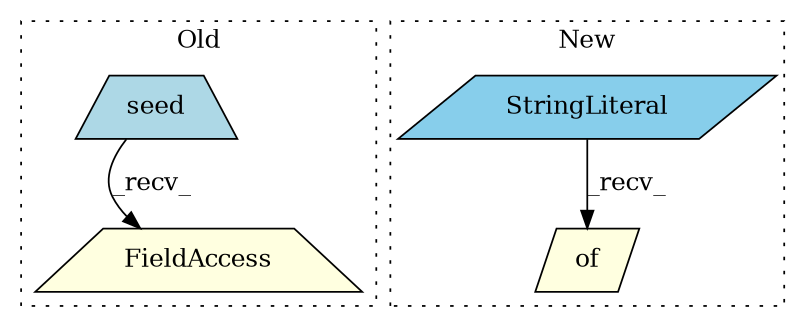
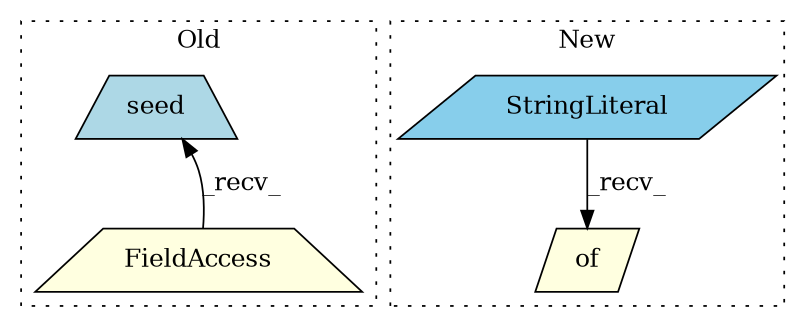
(109, 178) -> (203, 190)
